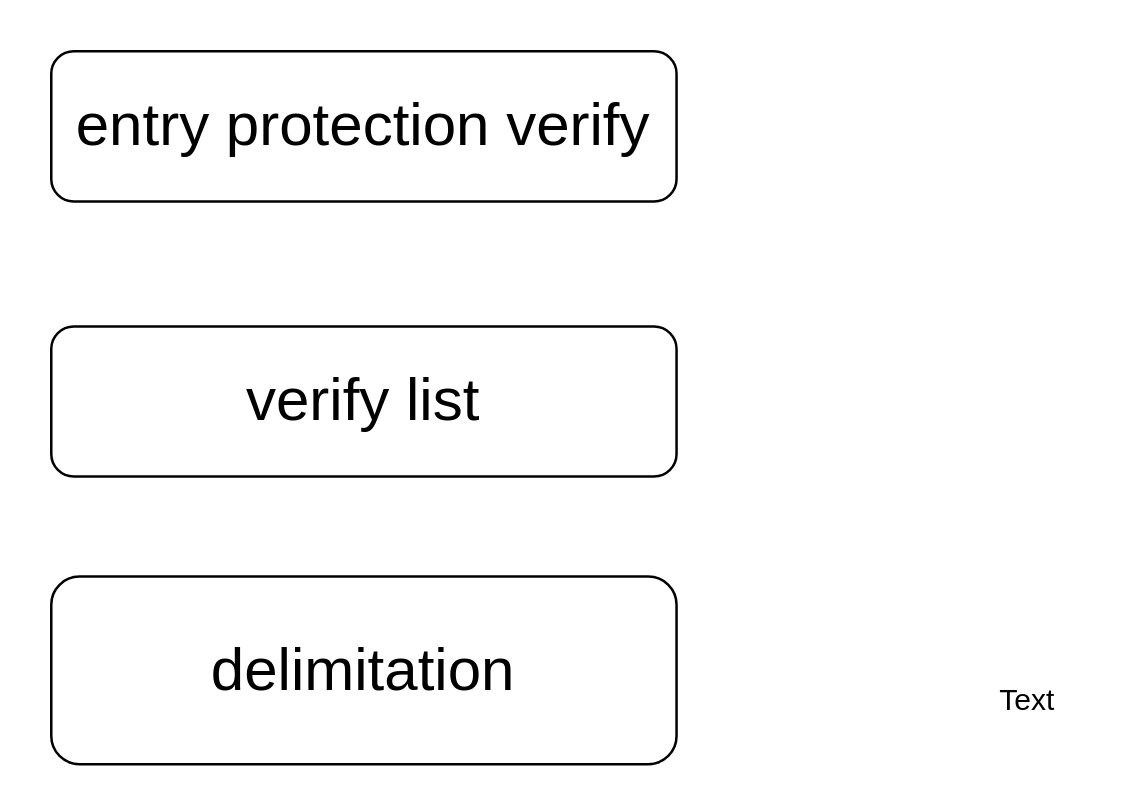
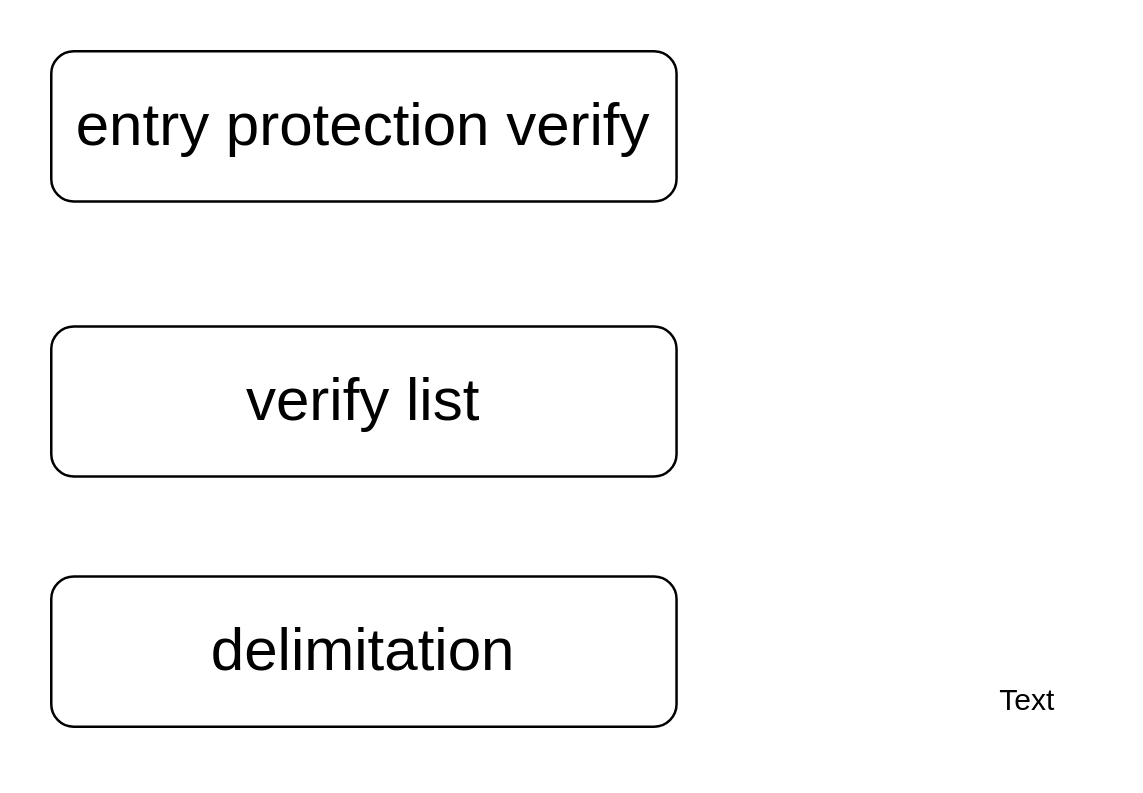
(364, 670) -> (364, 651)
